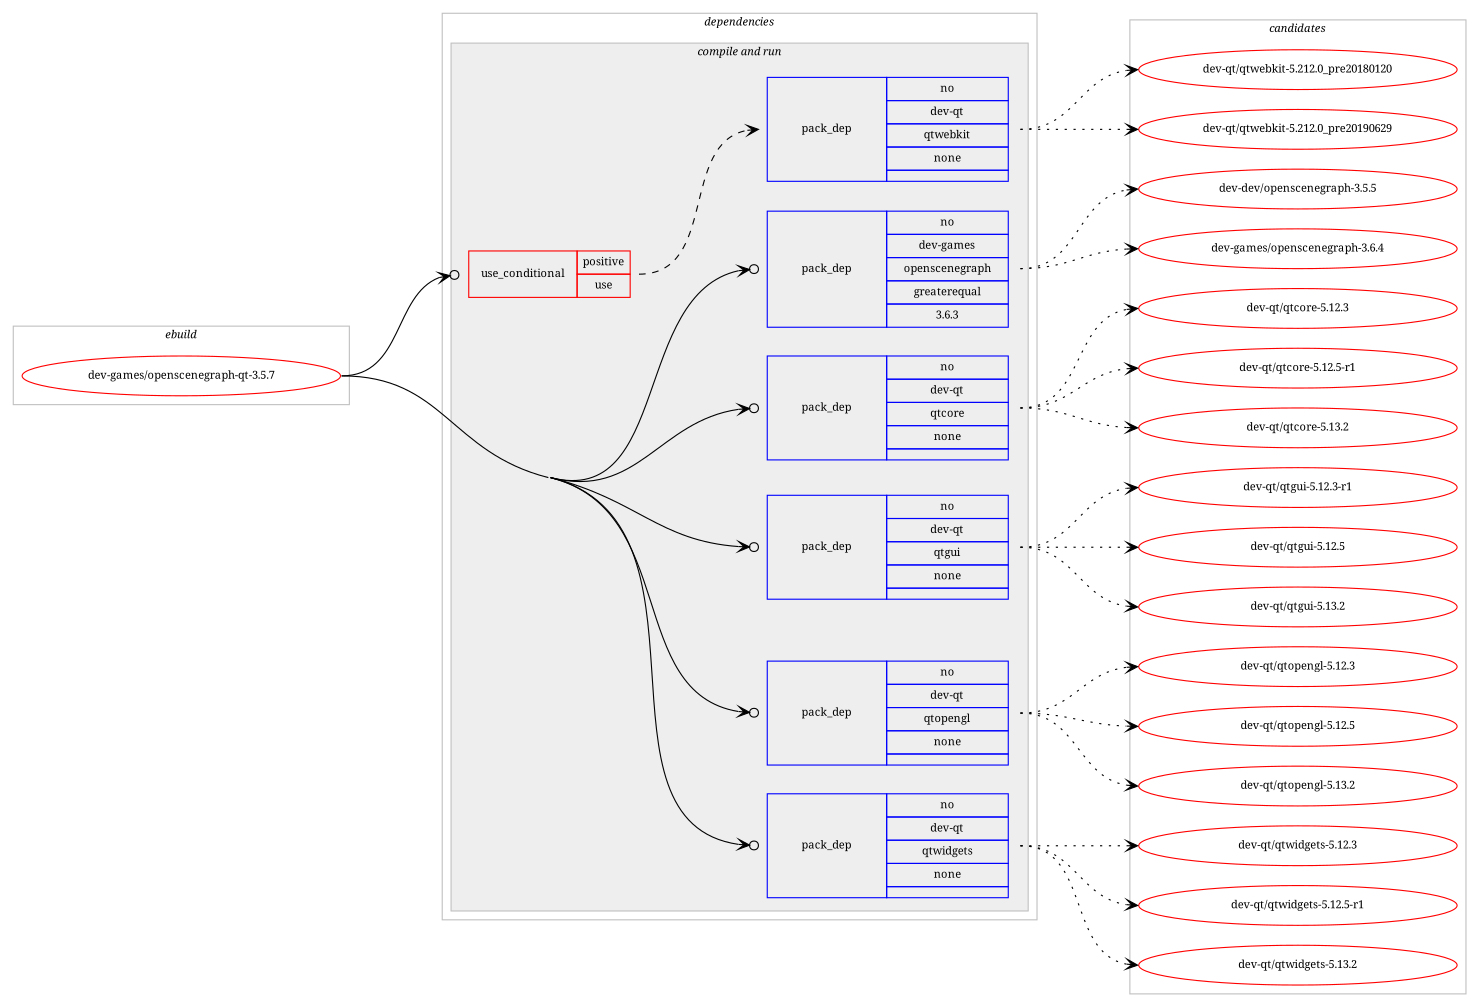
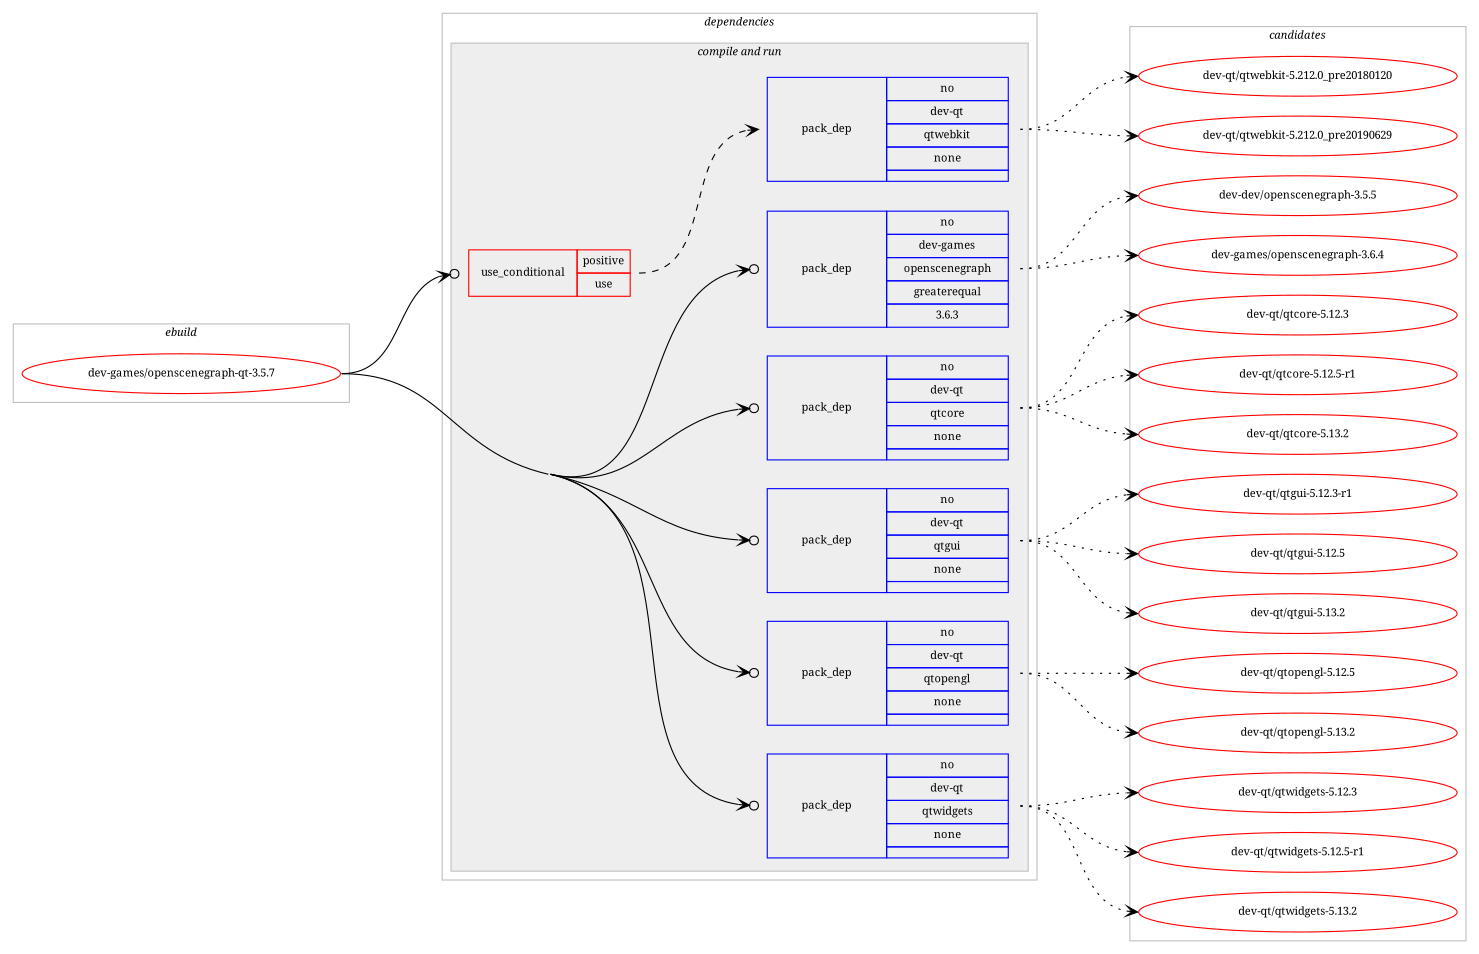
(1298, 667) -> none
